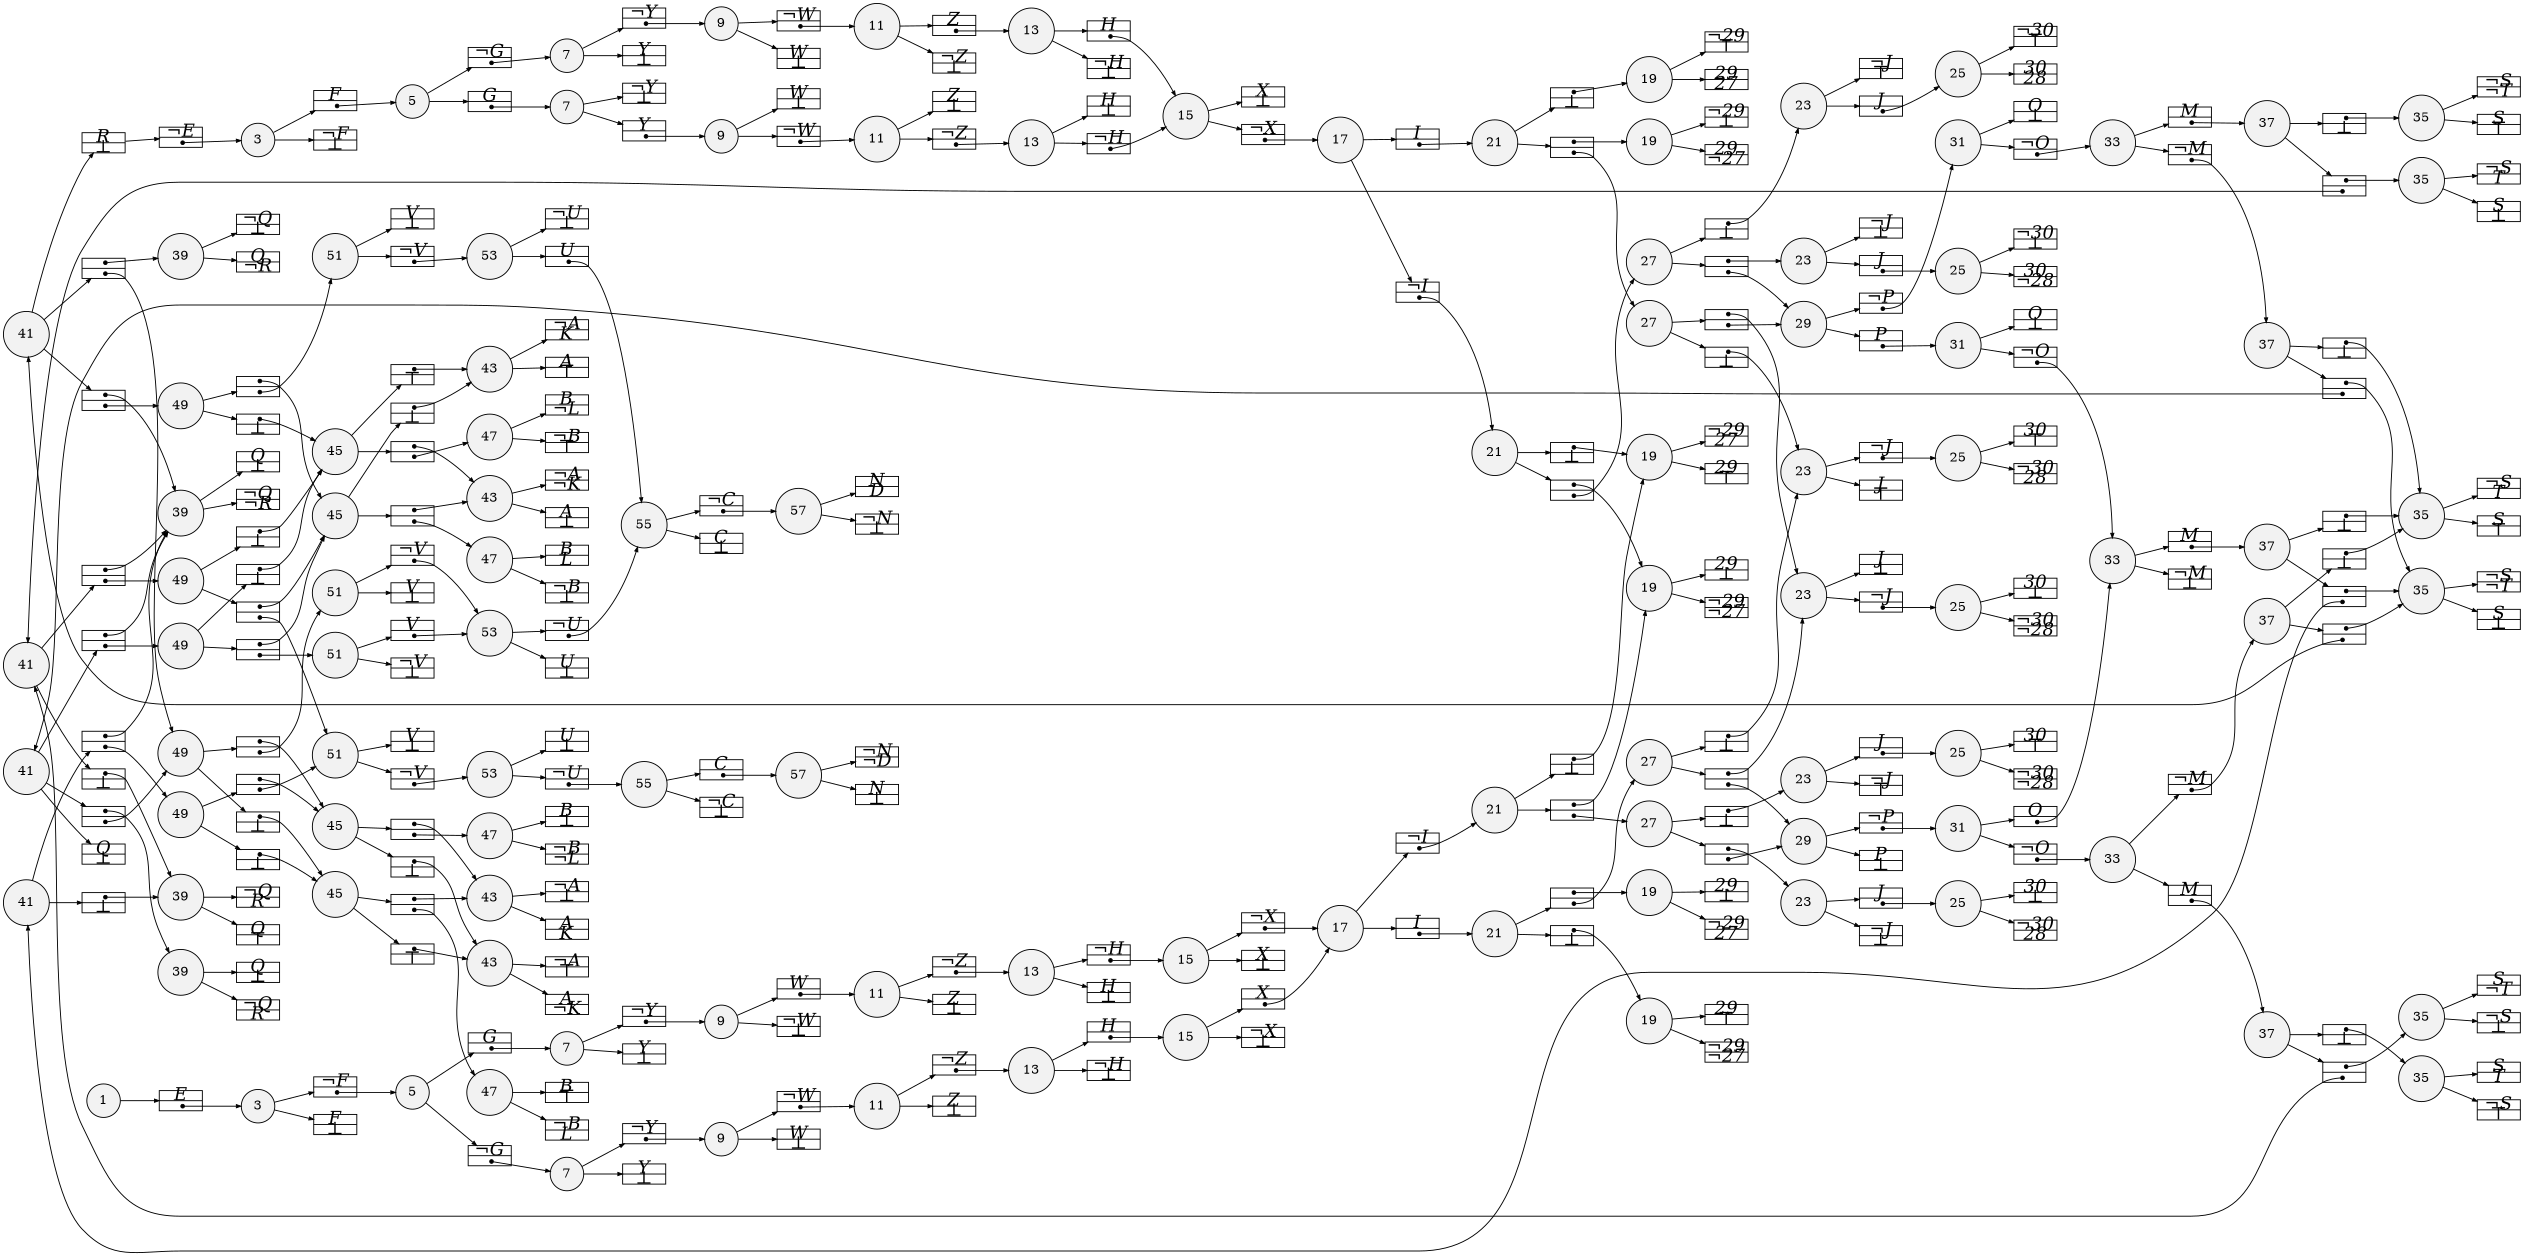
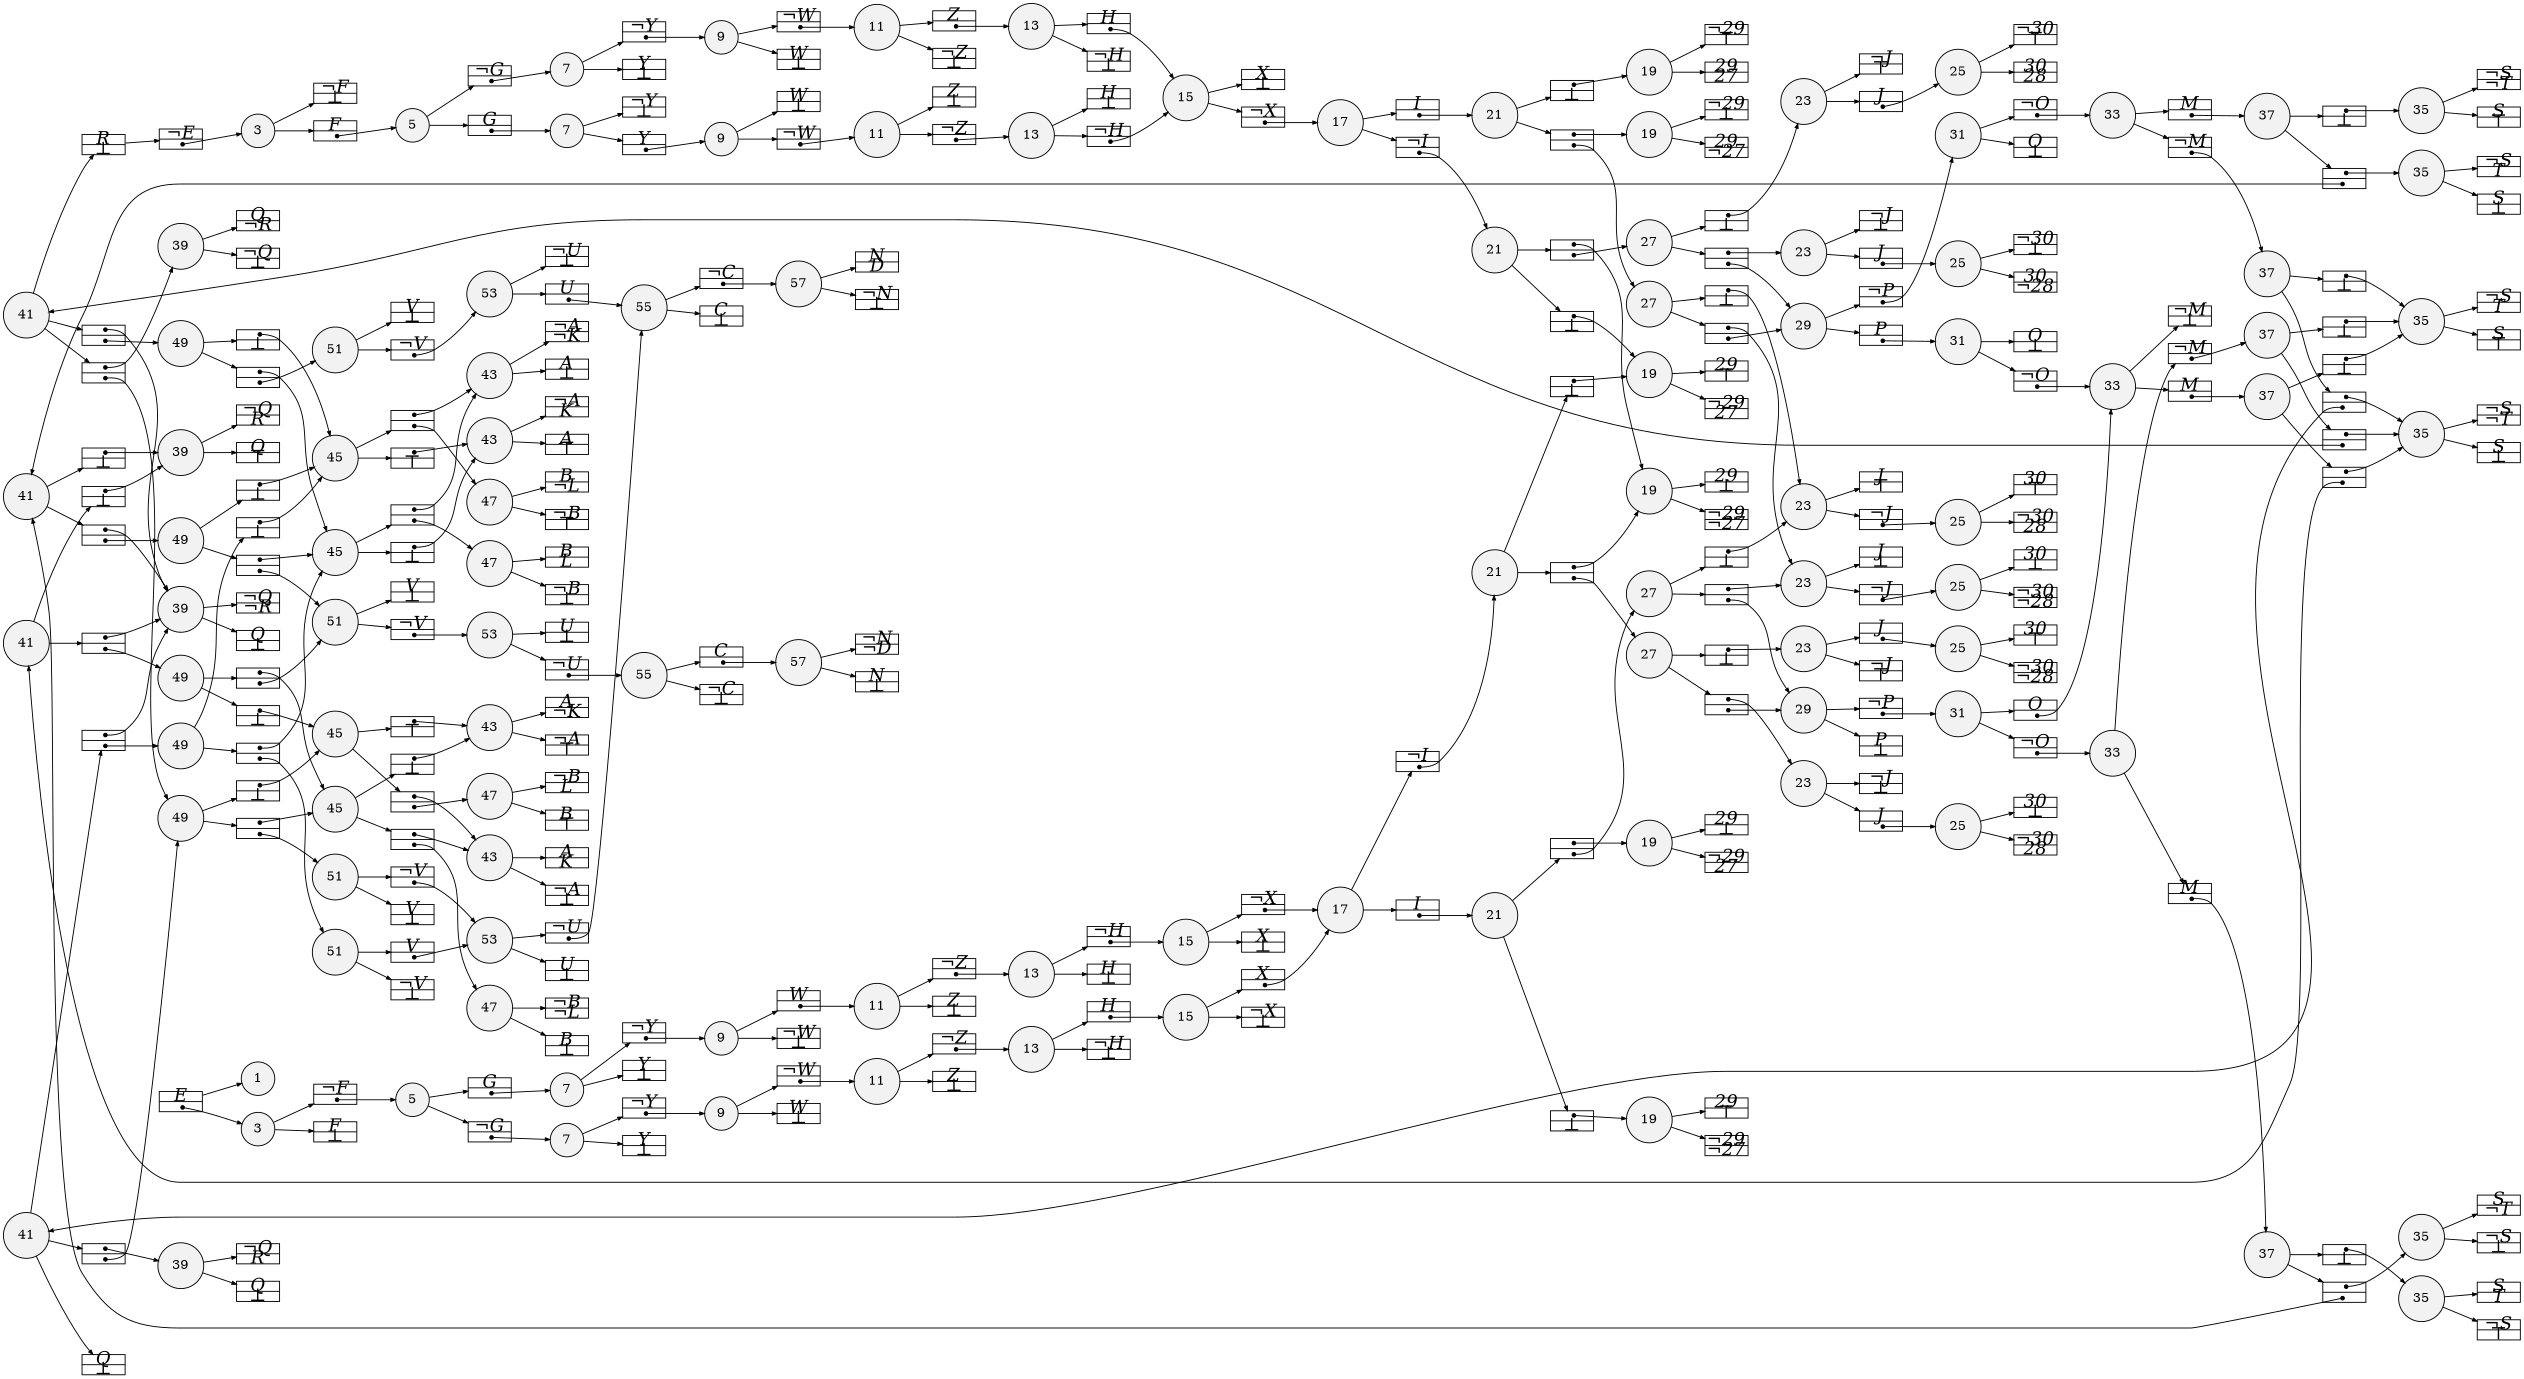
(137, 1101) -> (220, 1090)
